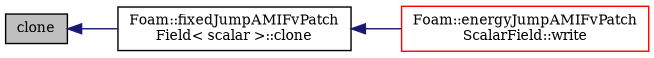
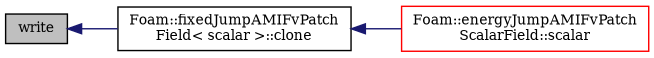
(37, 29) -> (37, 29)
(525, 29) -> (525, 29)
